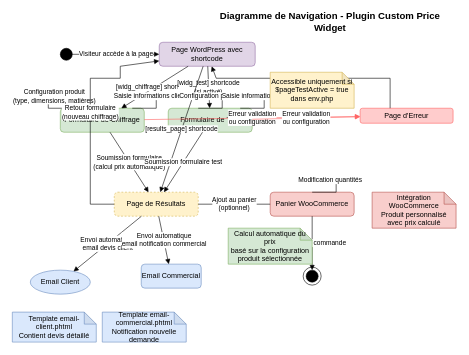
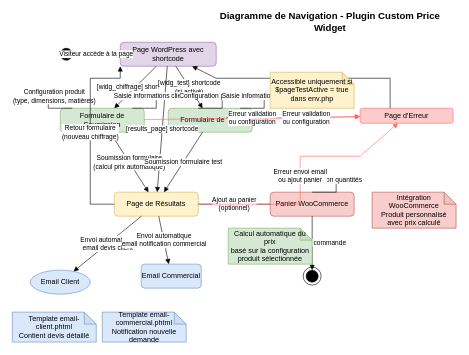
(207, 54) -> (168, 54)
(102, 120) -> (102, 120)
none -> (300, 175)
(156, 204) -> (156, 204)
